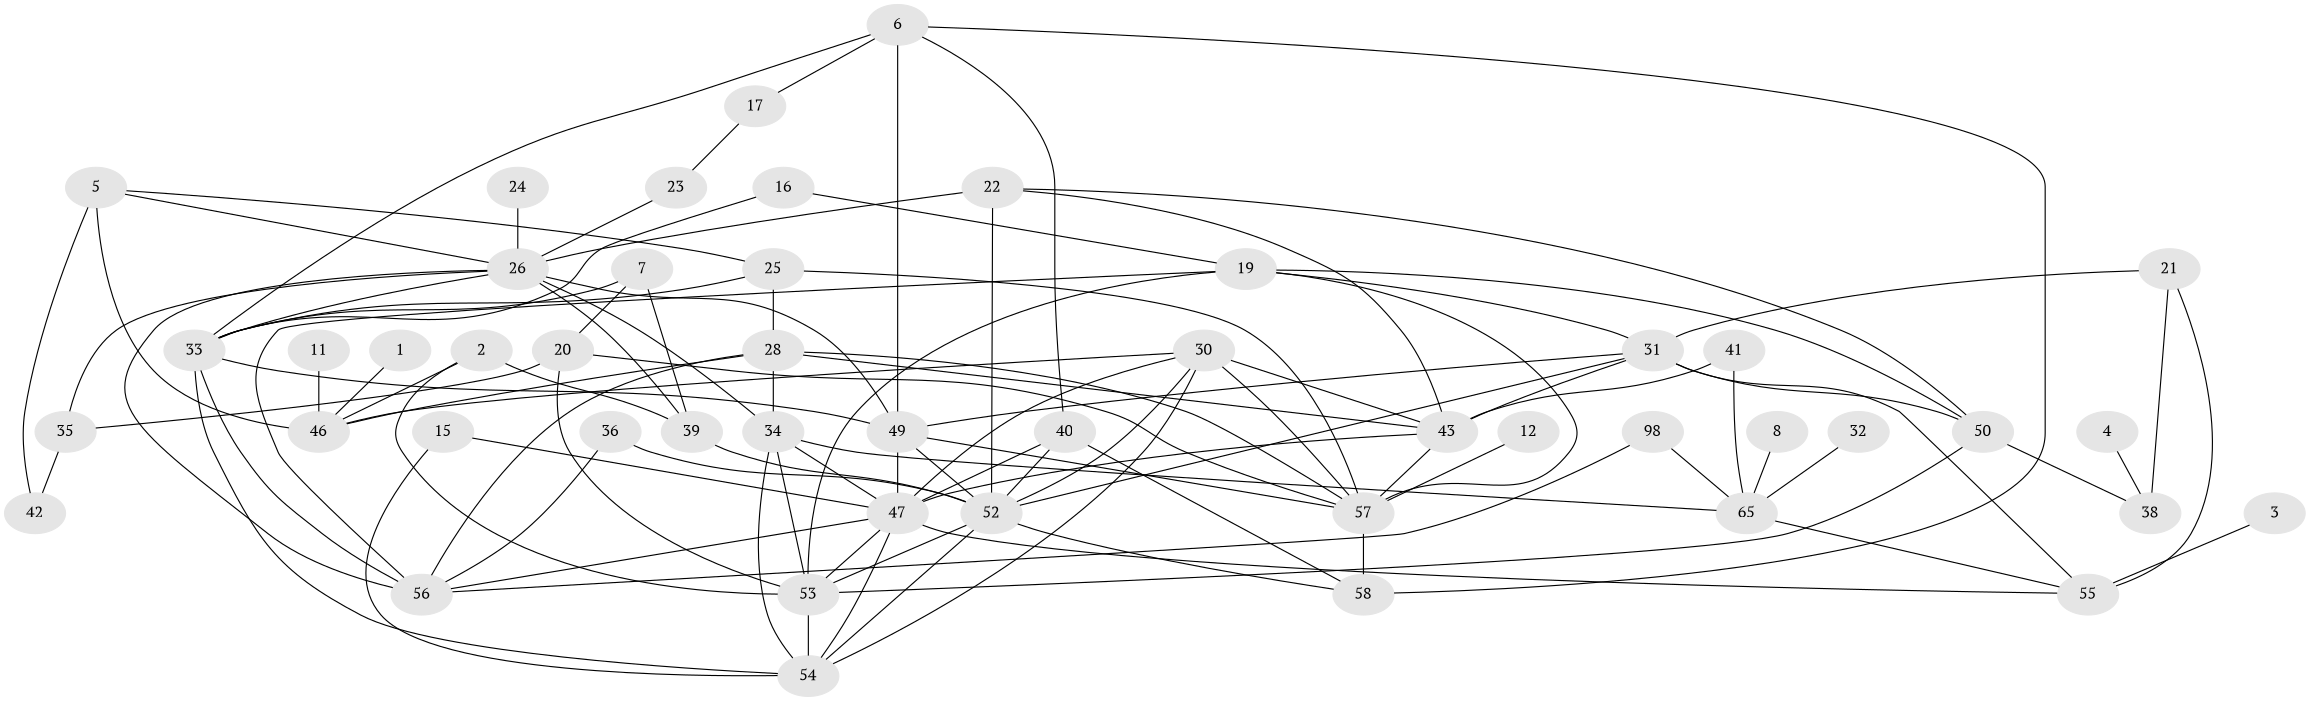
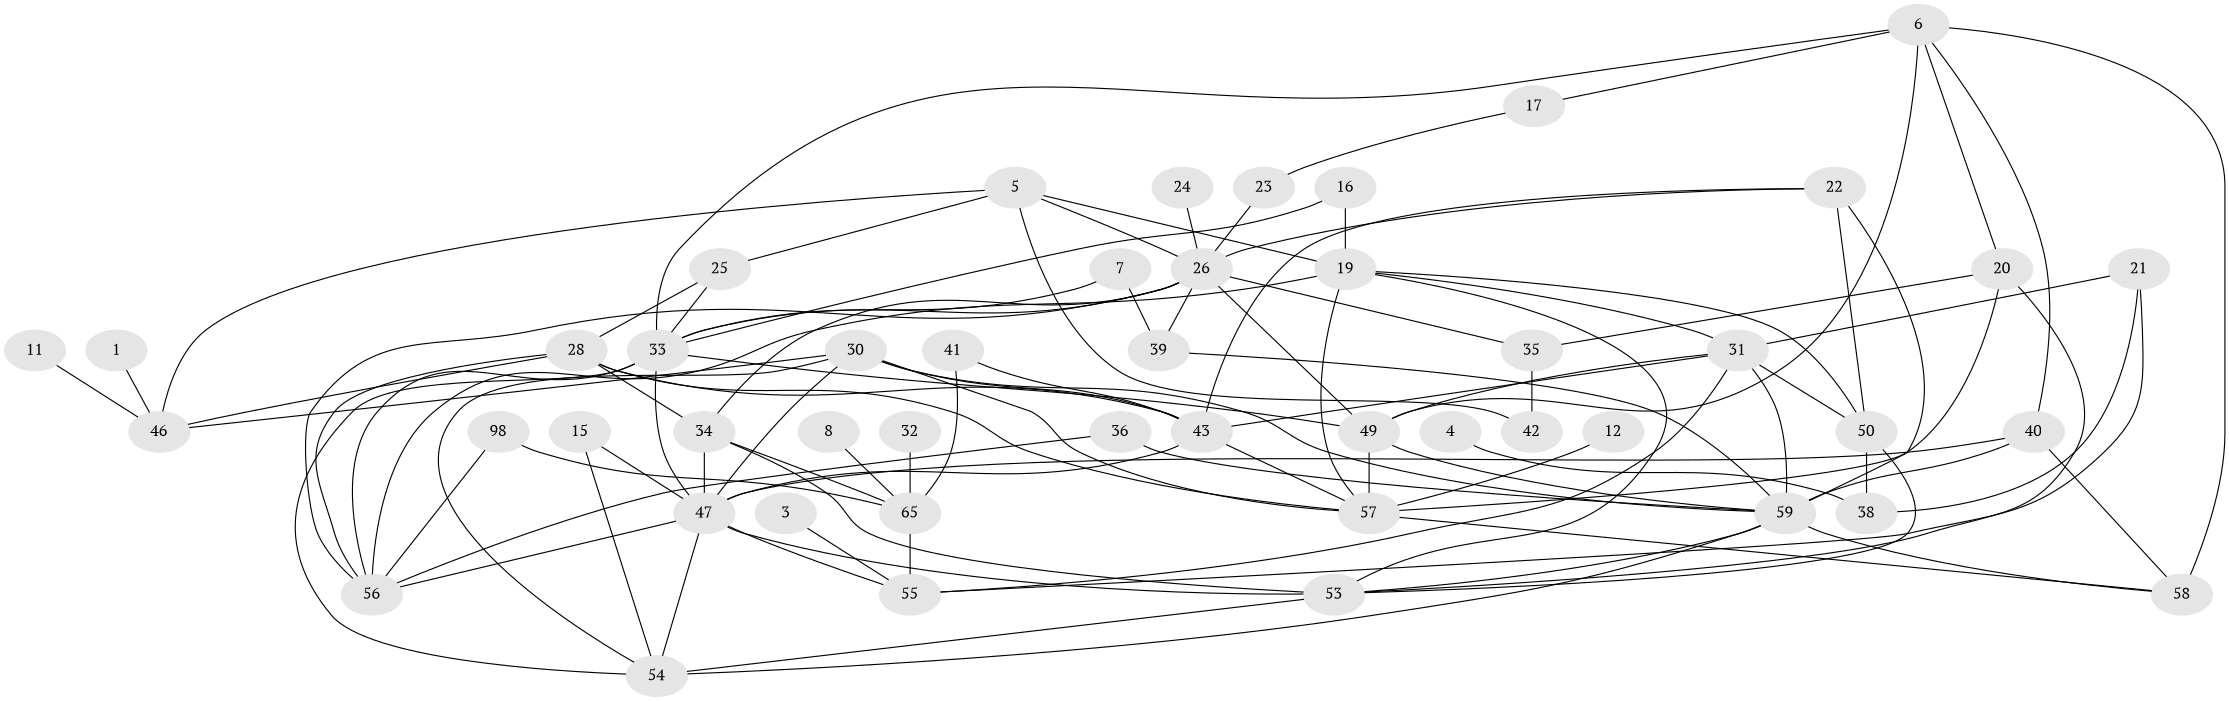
none -> (1173, 227)
(1127, 298) -> none
(603, 310) -> (1960, 147)
(482, 350) -> none
(898, 473) -> (660, 437)
(991, 513) -> (1785, 513)
(759, 559) -> none
